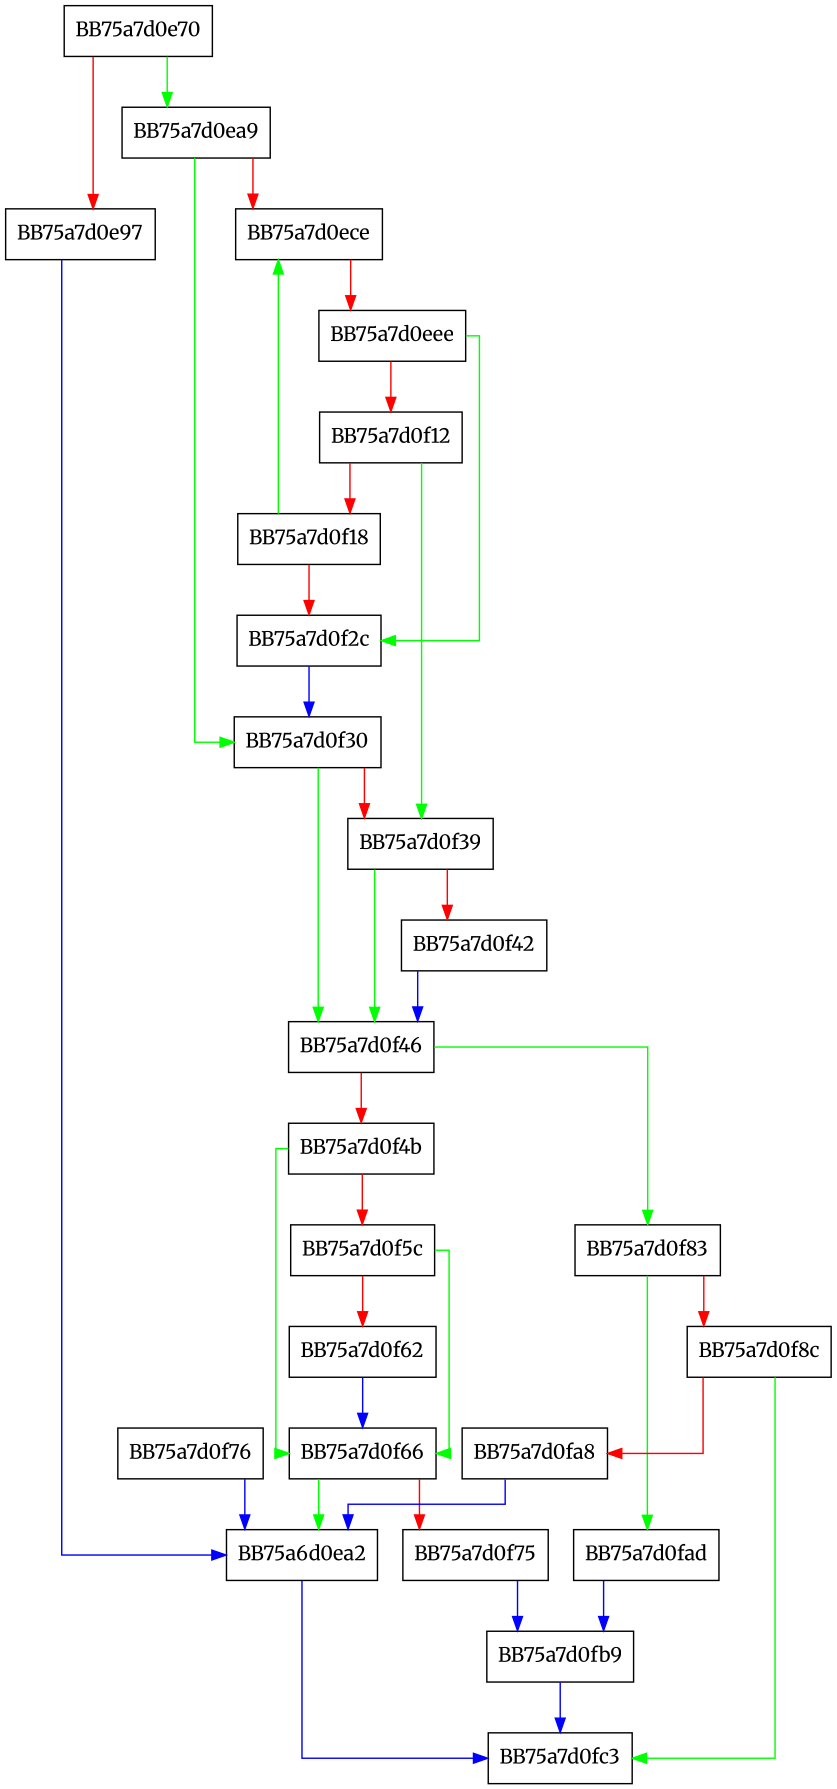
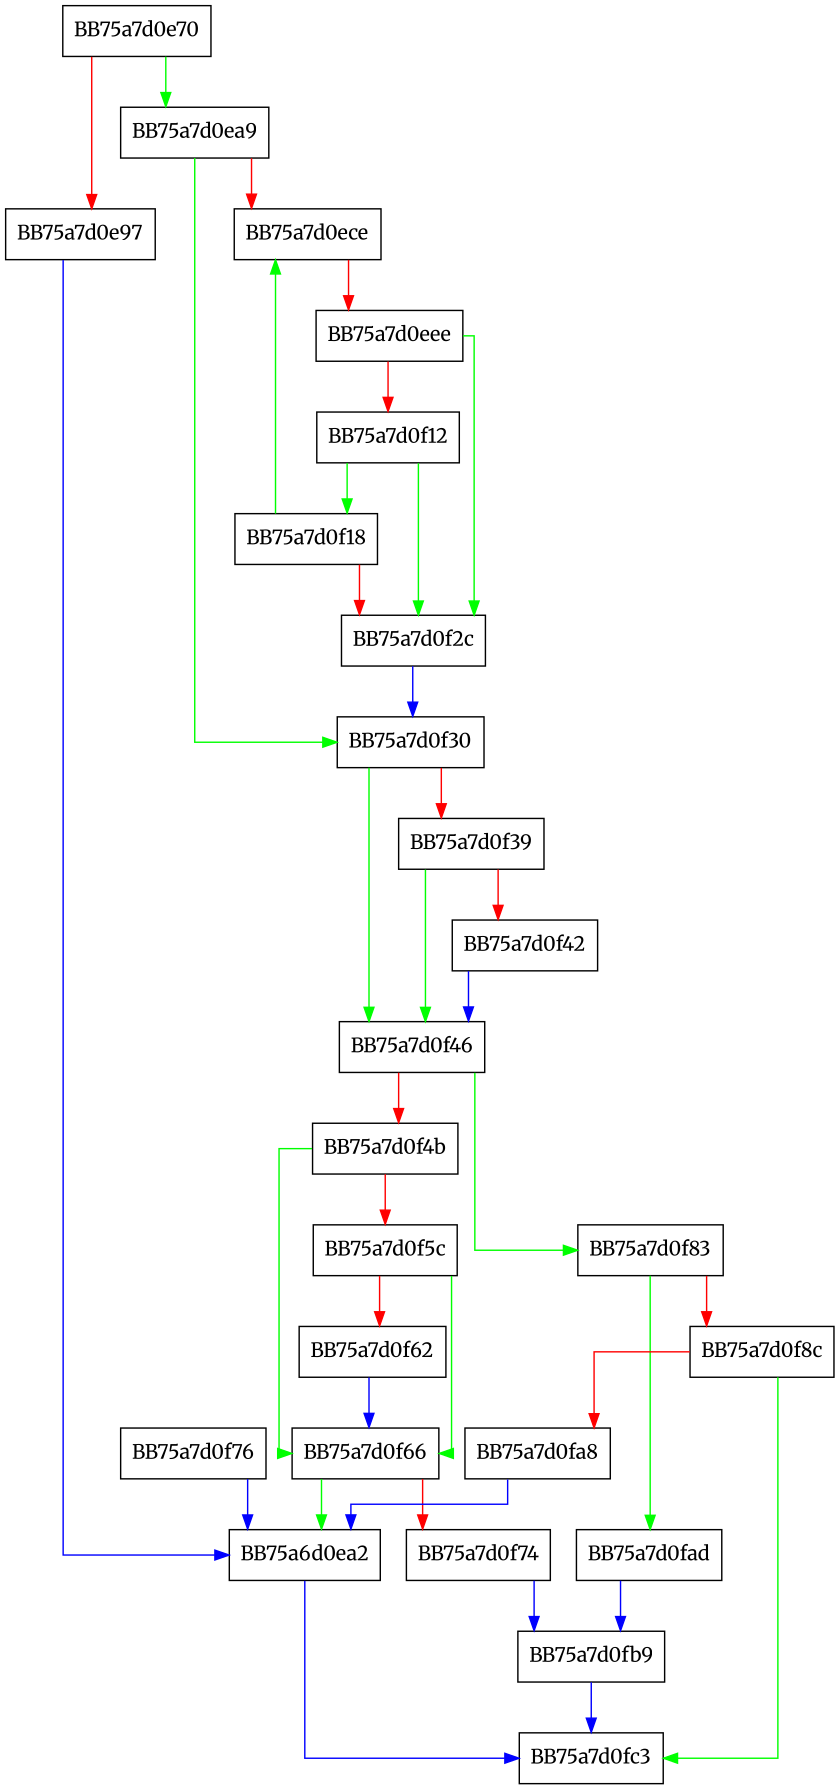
(350, 481) -> (347, 481)
(422, 625) -> (418, 532)
(476, 1555) -> (478, 1555)
